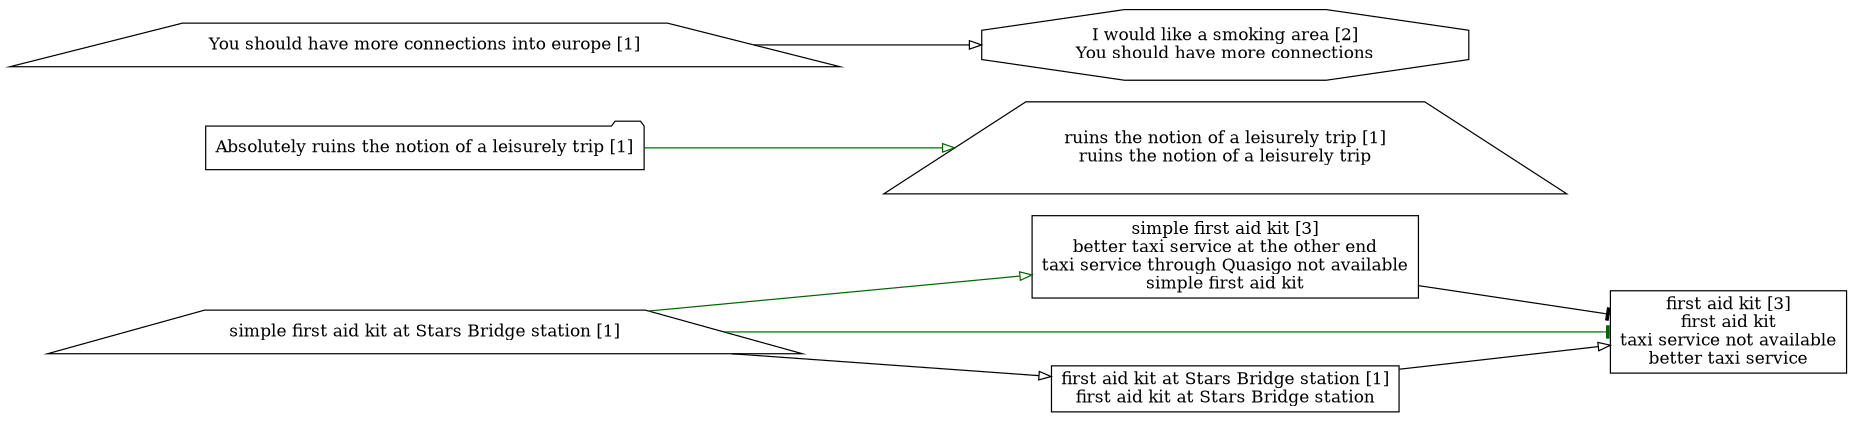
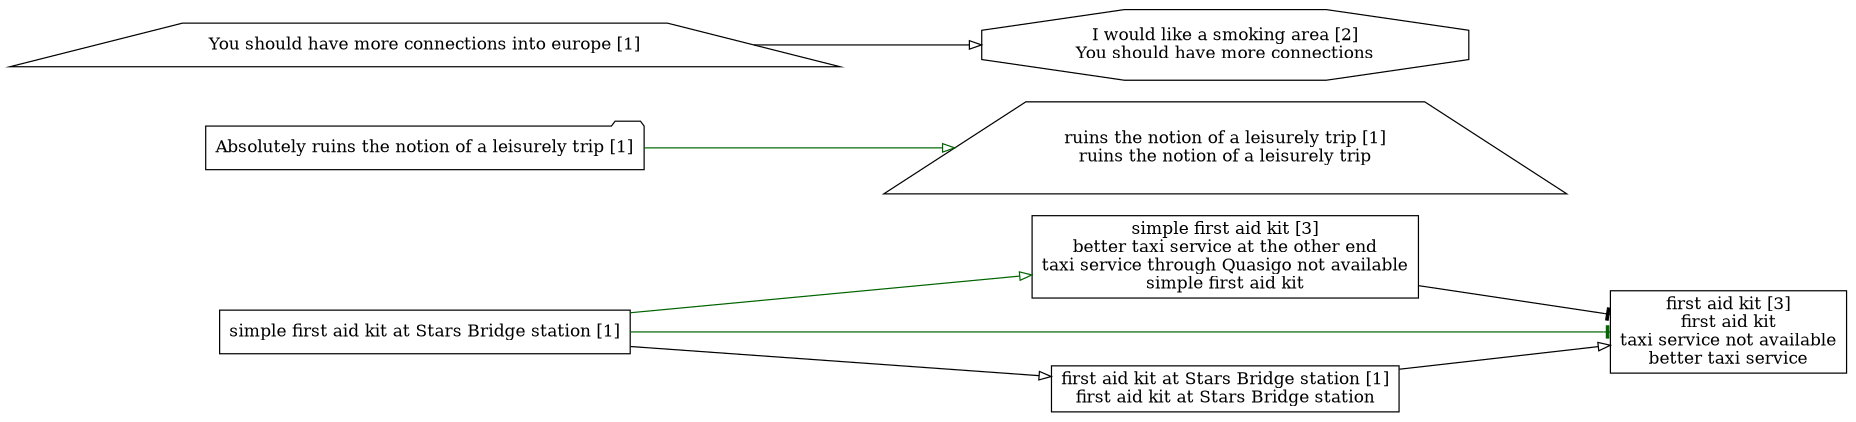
(425, 332) -> (425, 332)
